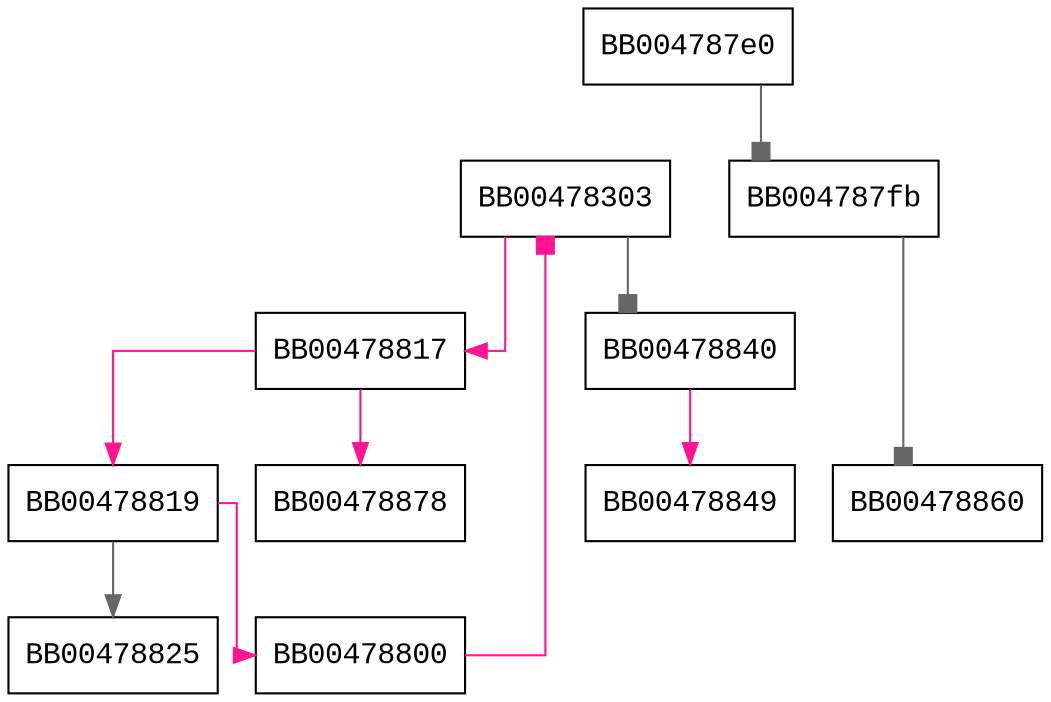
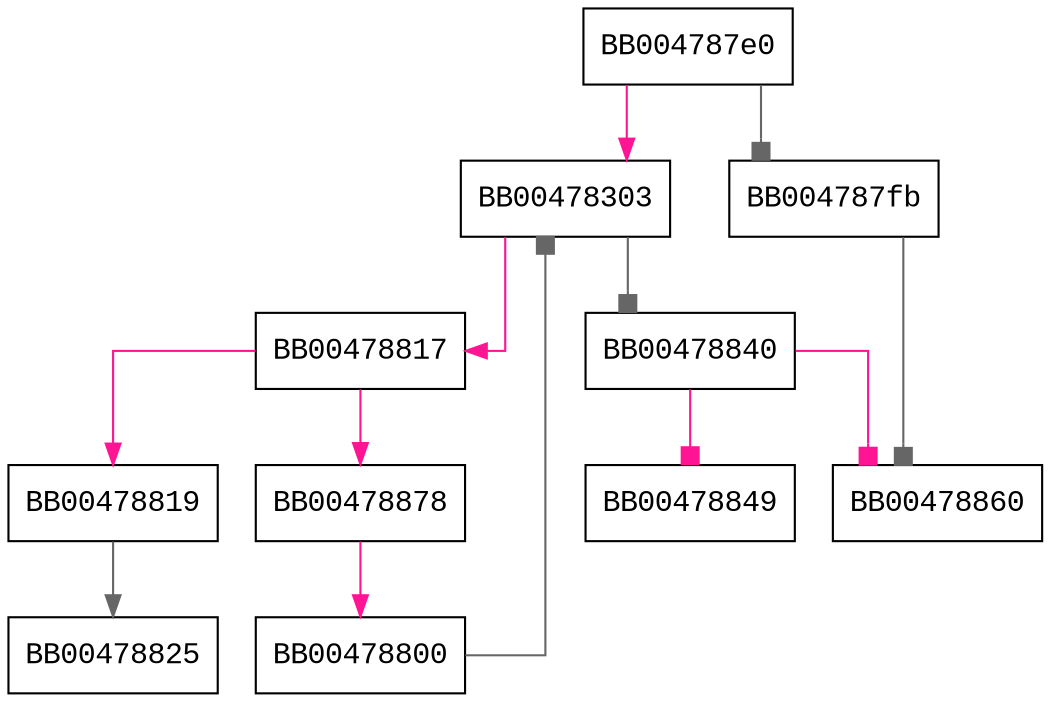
none -> (627, 112)
none -> (868, 361)
(690, 416) -> (690, 416)
(545, 497) -> (545, 497)
(237, 571) -> (360, 568)
